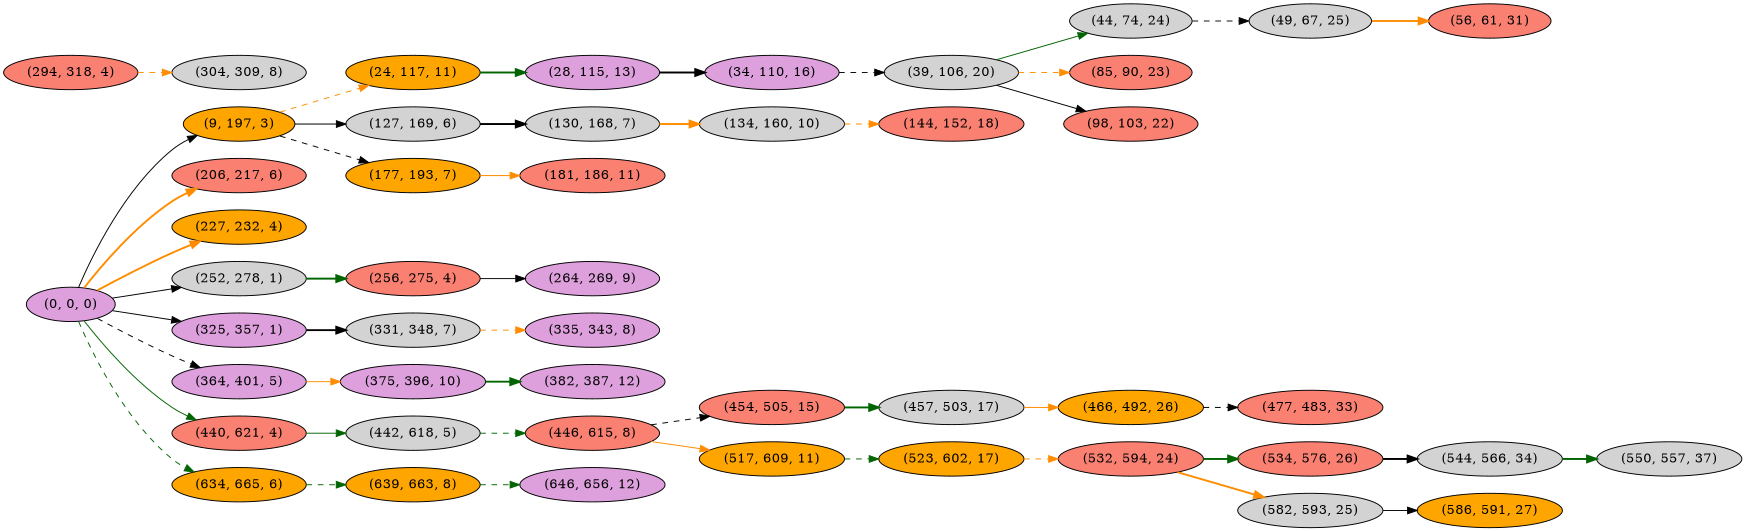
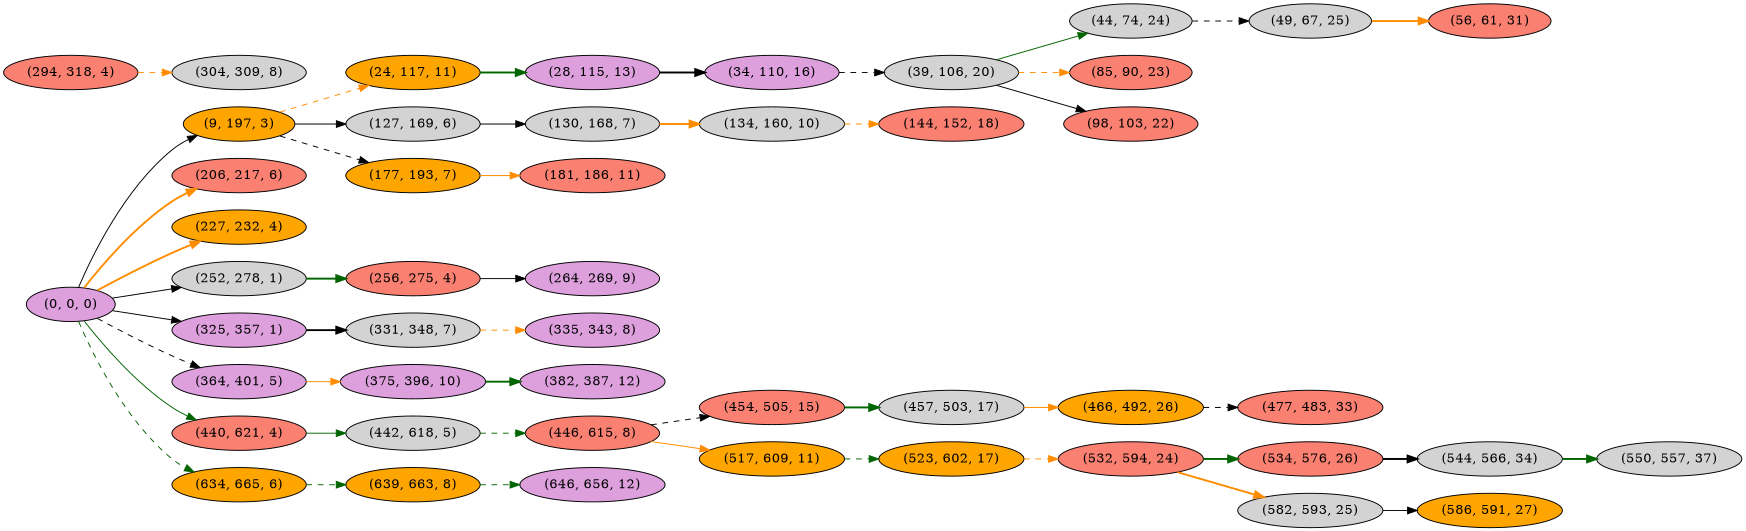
(498, 124) -> (498, 124)
